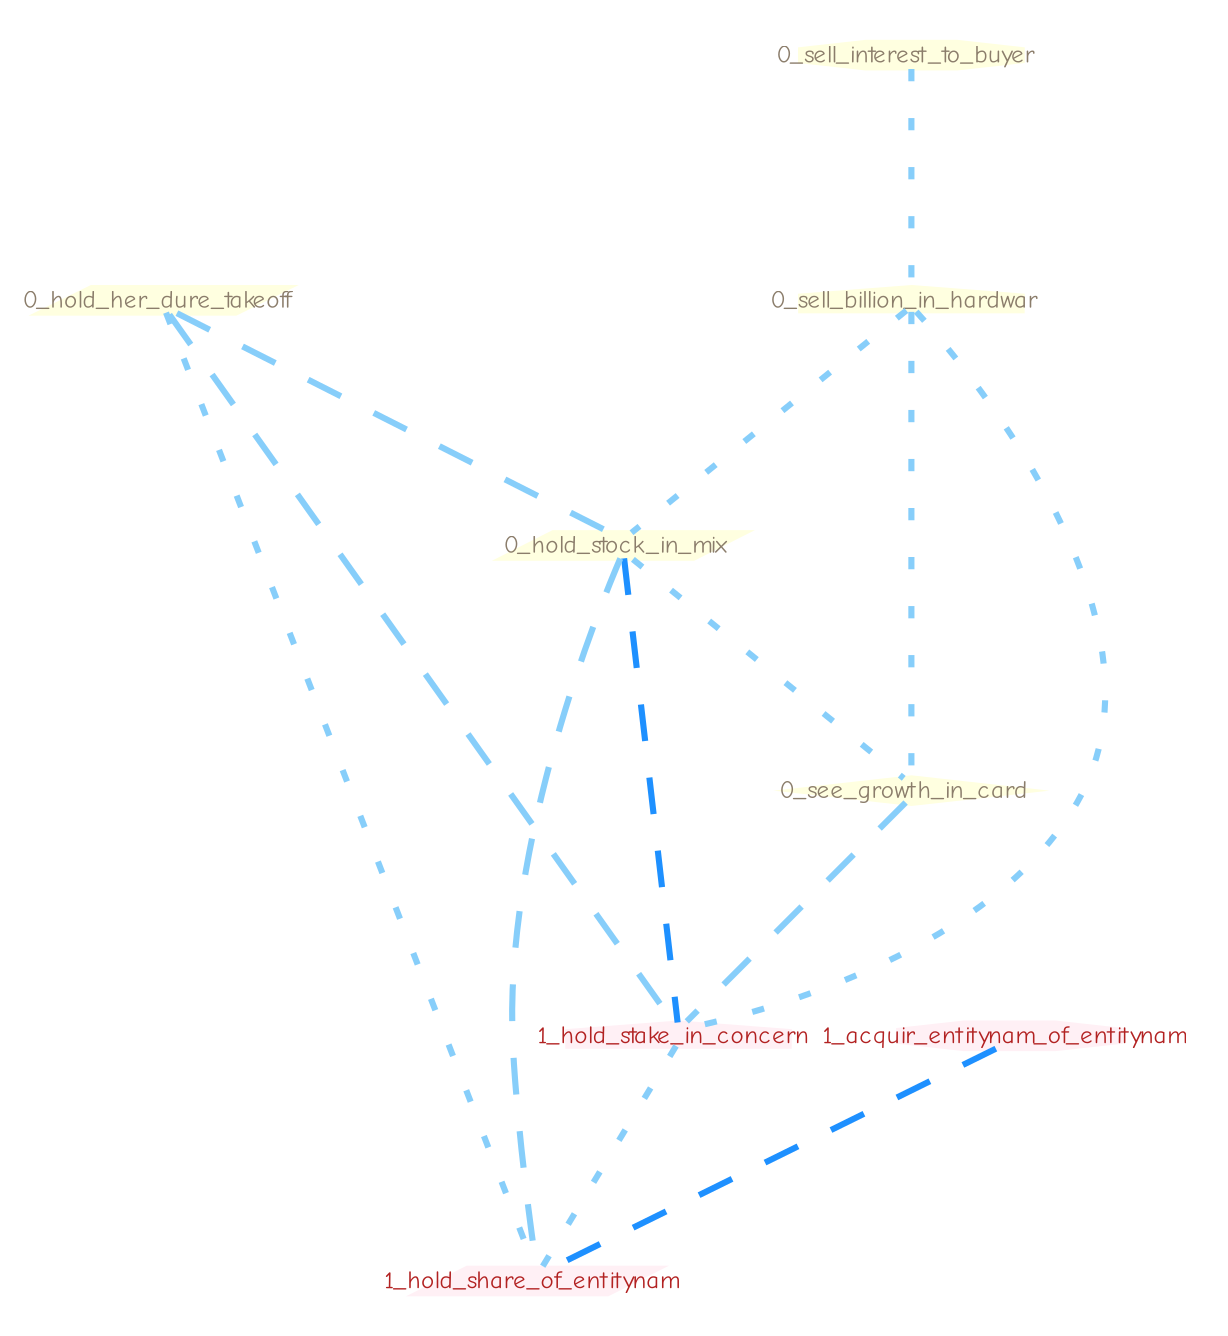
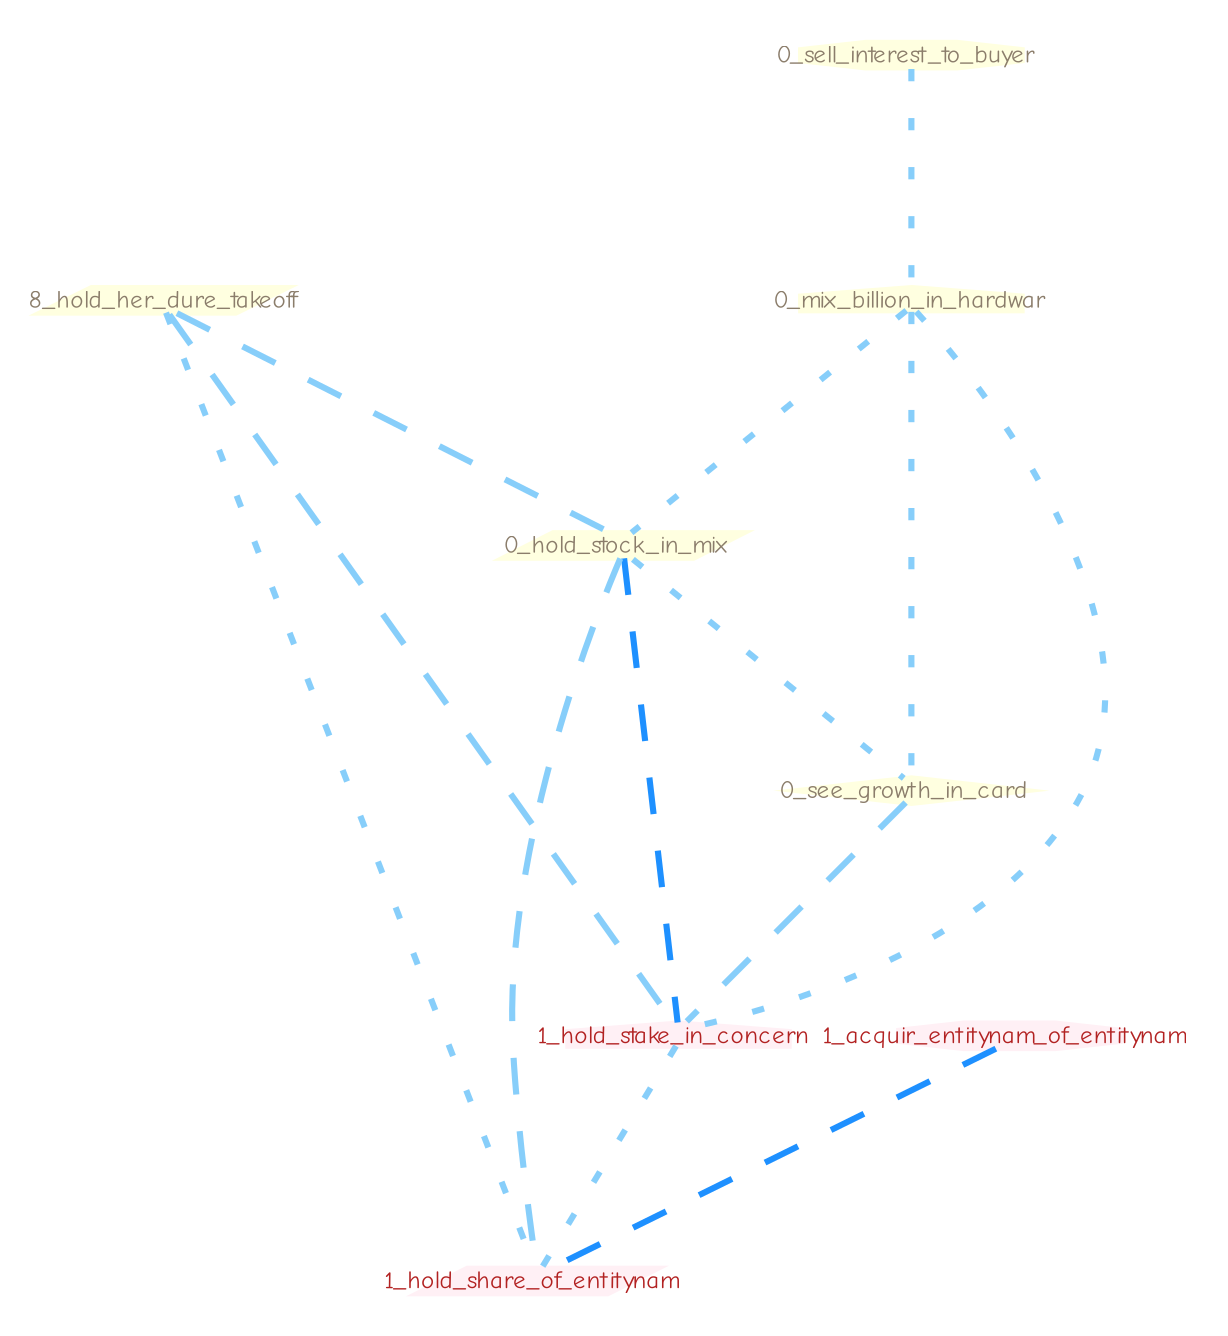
(164, 300) -> (164, 300)
(911, 300) -> (911, 300)
